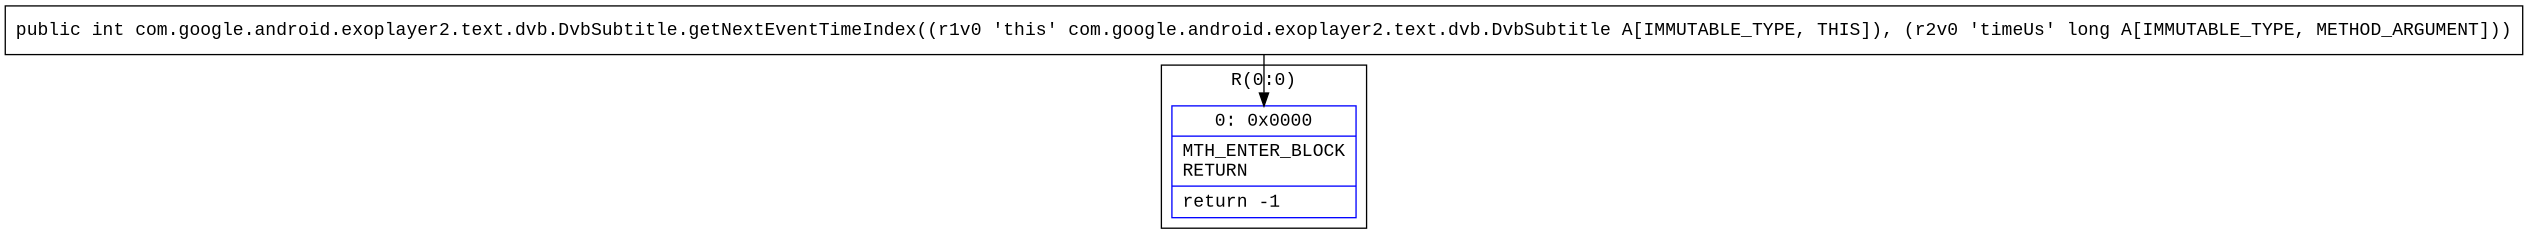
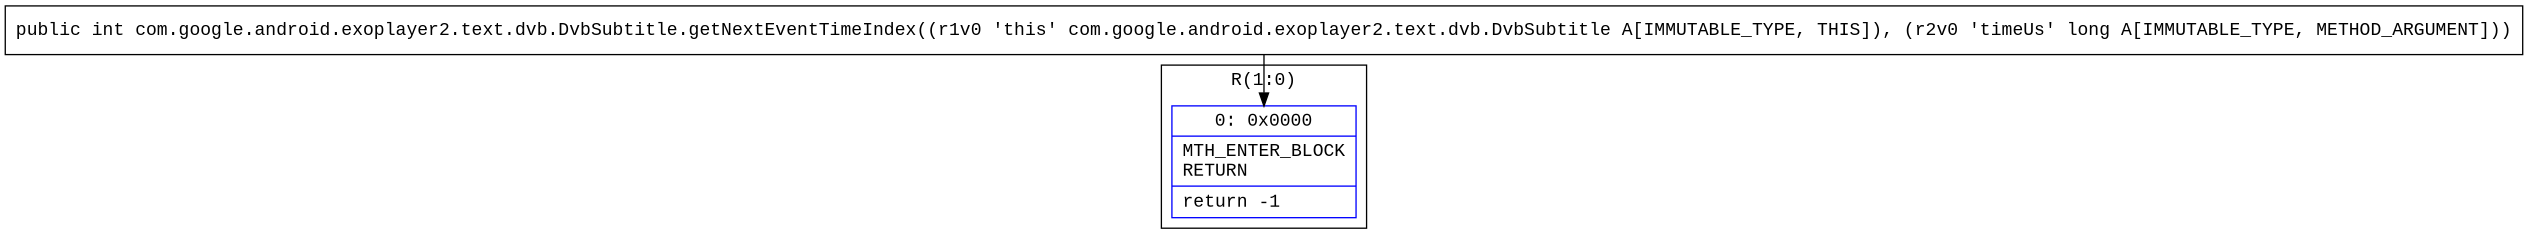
(1264, 80) -> (1264, 80)
